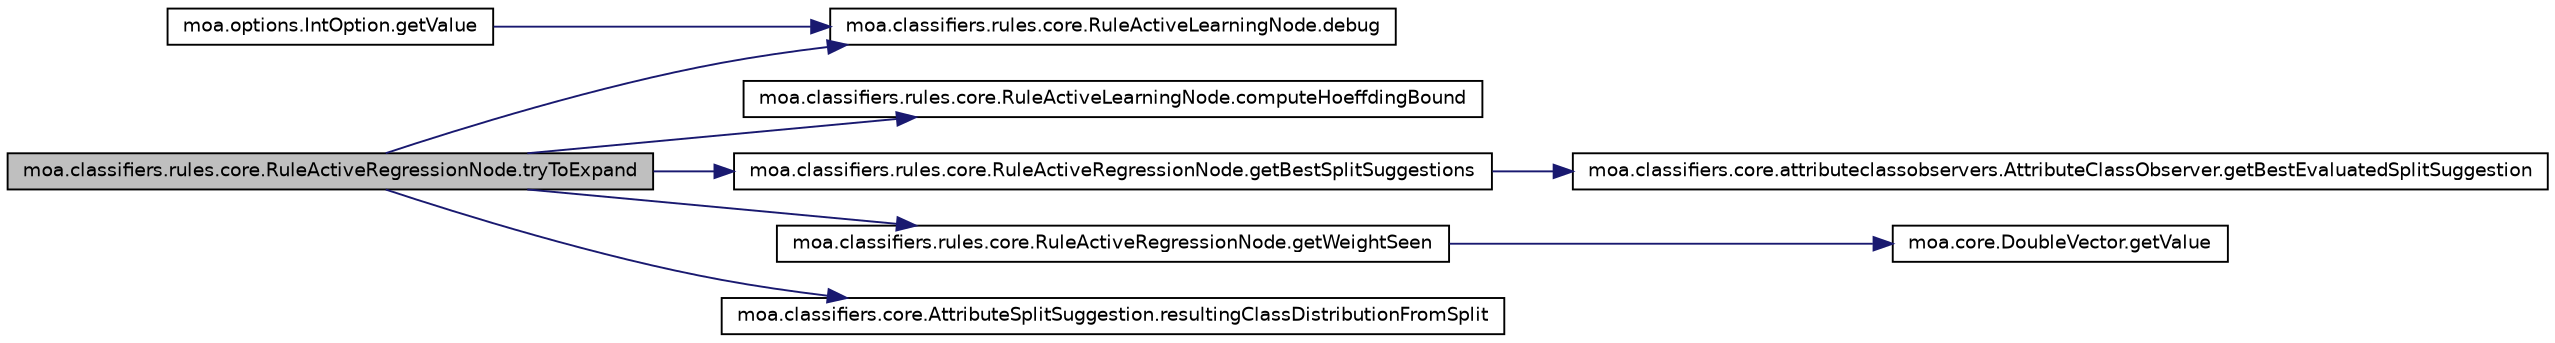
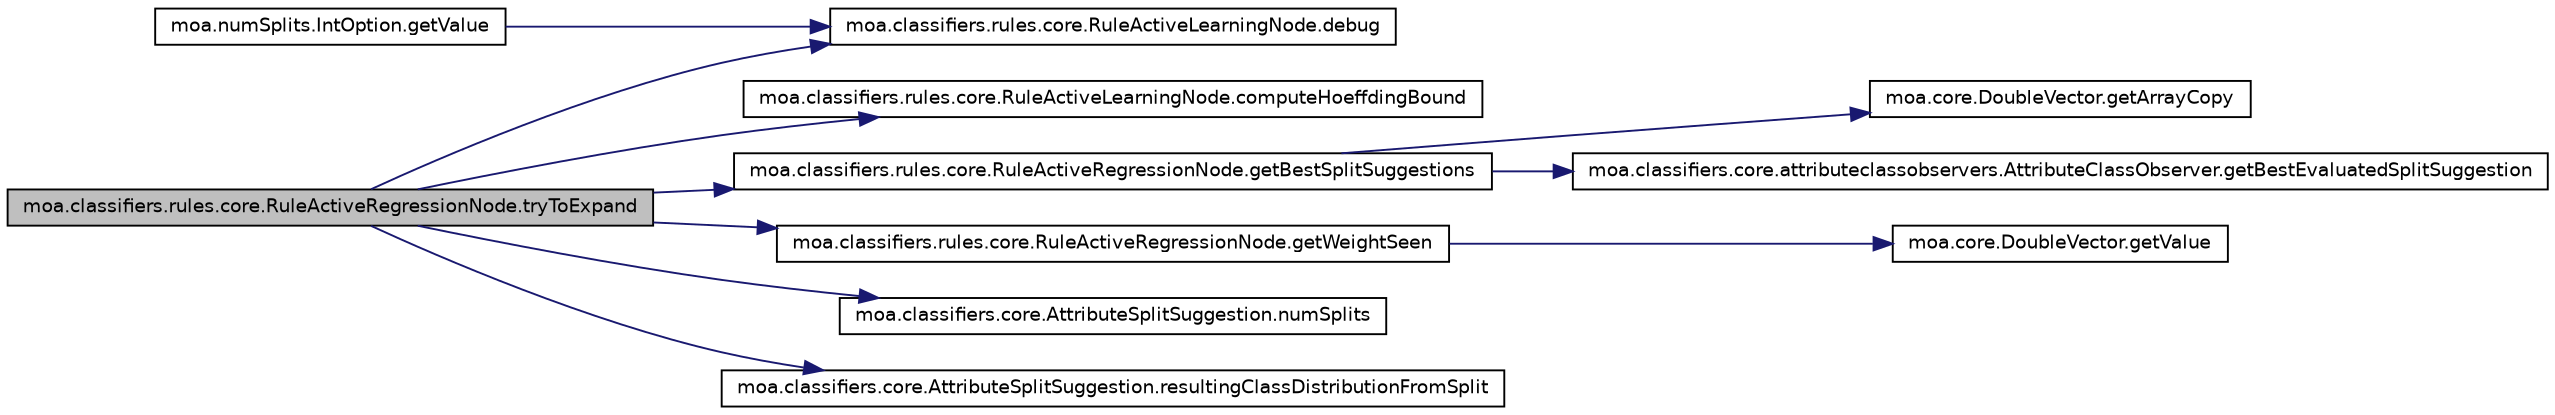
(330, 27) -> (330, 27)
none -> (2060, 99)
none -> (1113, 316)
